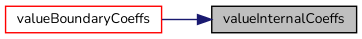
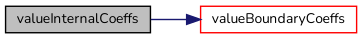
(180, 20) -> (169, 20)
